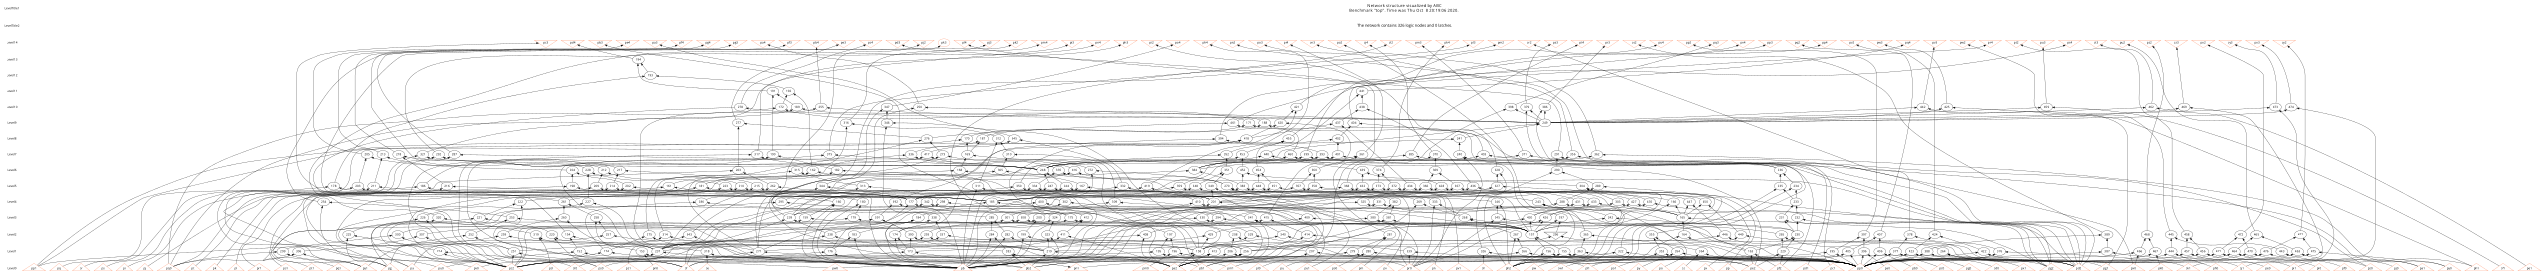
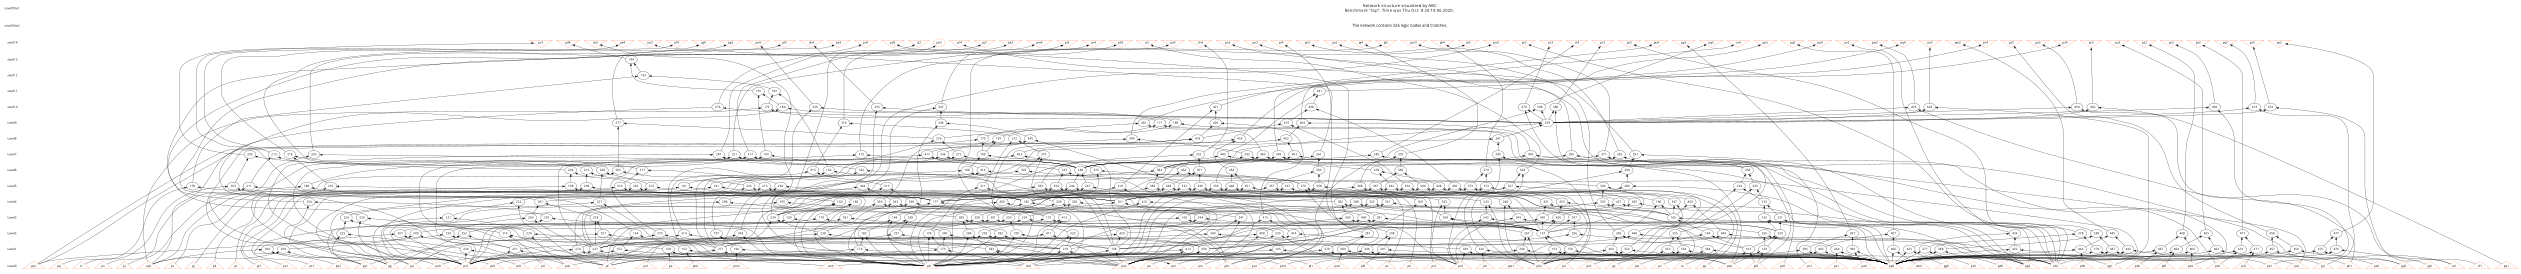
(1556, 235) -> (1574, 233)
(1164, 244) -> none
none -> (2009, 258)
